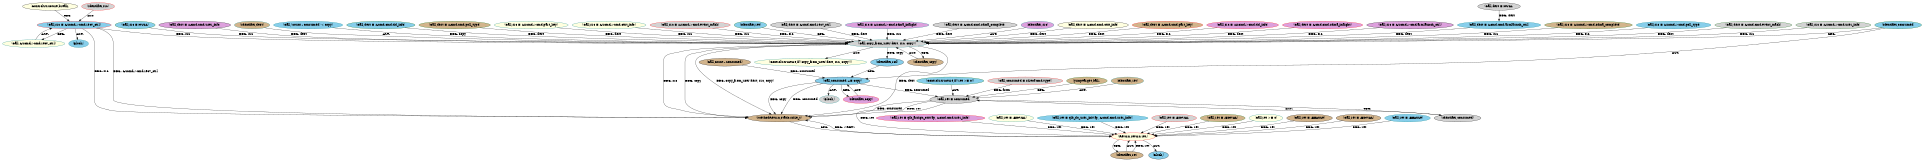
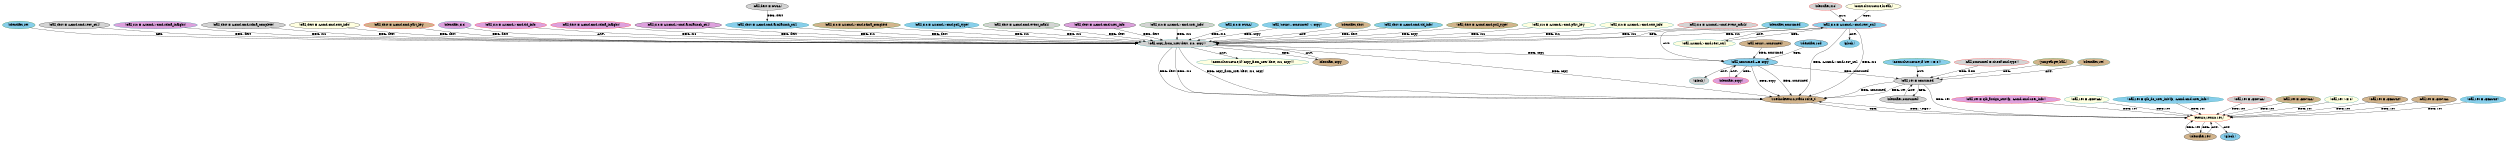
(613, 34) -> (1410, 34)
(887, 52) -> (1468, 53)
